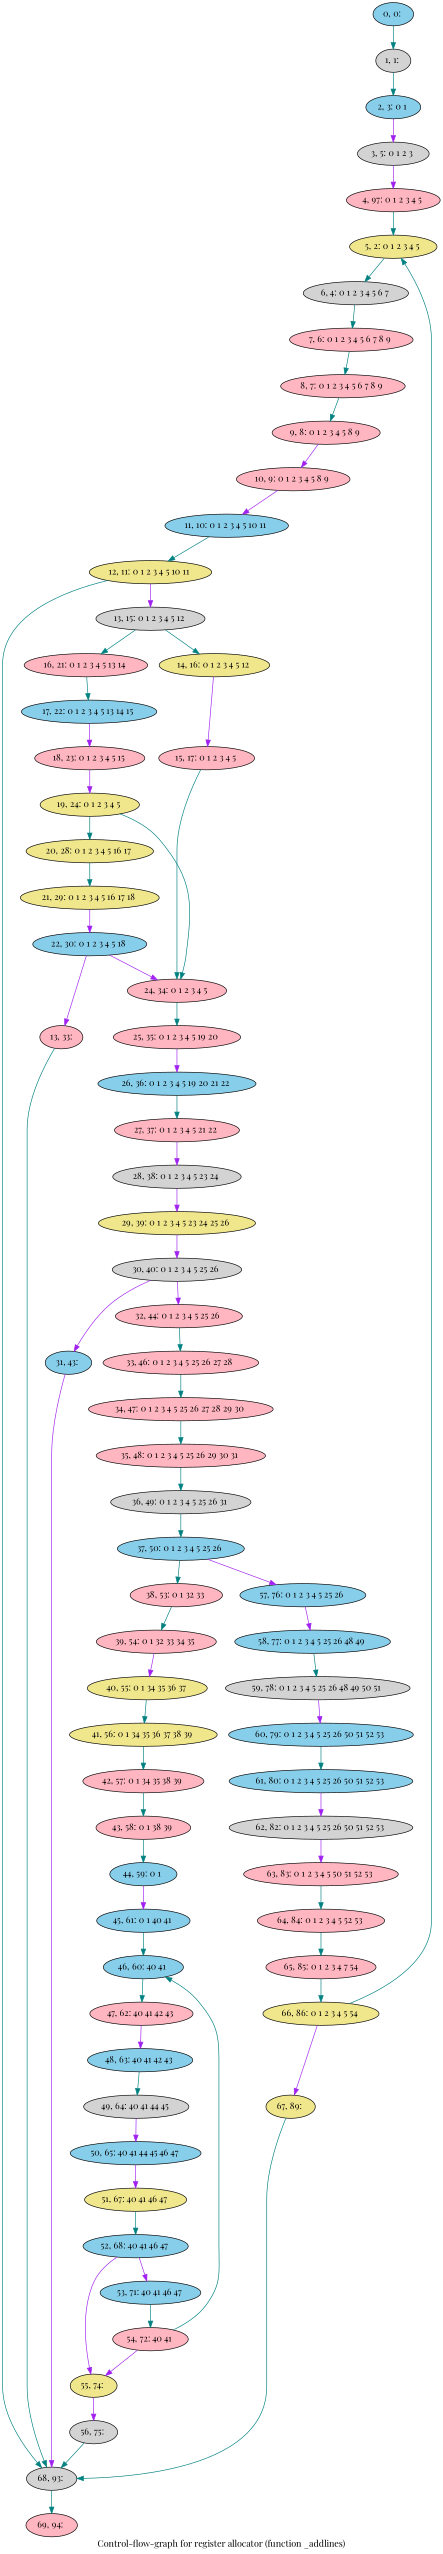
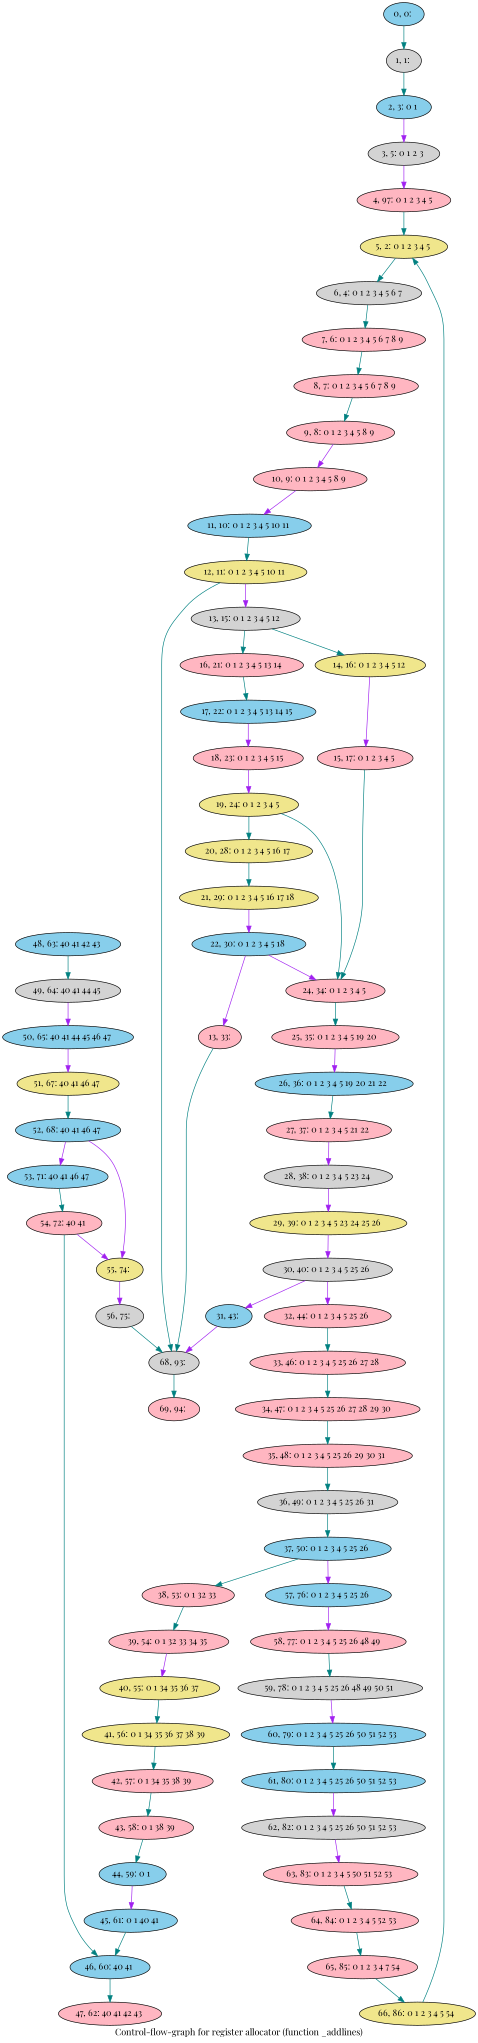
(313, 1642) -> (328, 1642)
(141, 2034) -> none
(291, 2107) -> none
